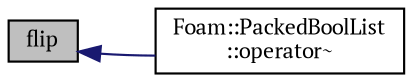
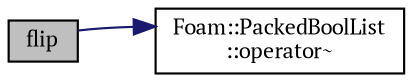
(128, 55) -> (106, 28)
